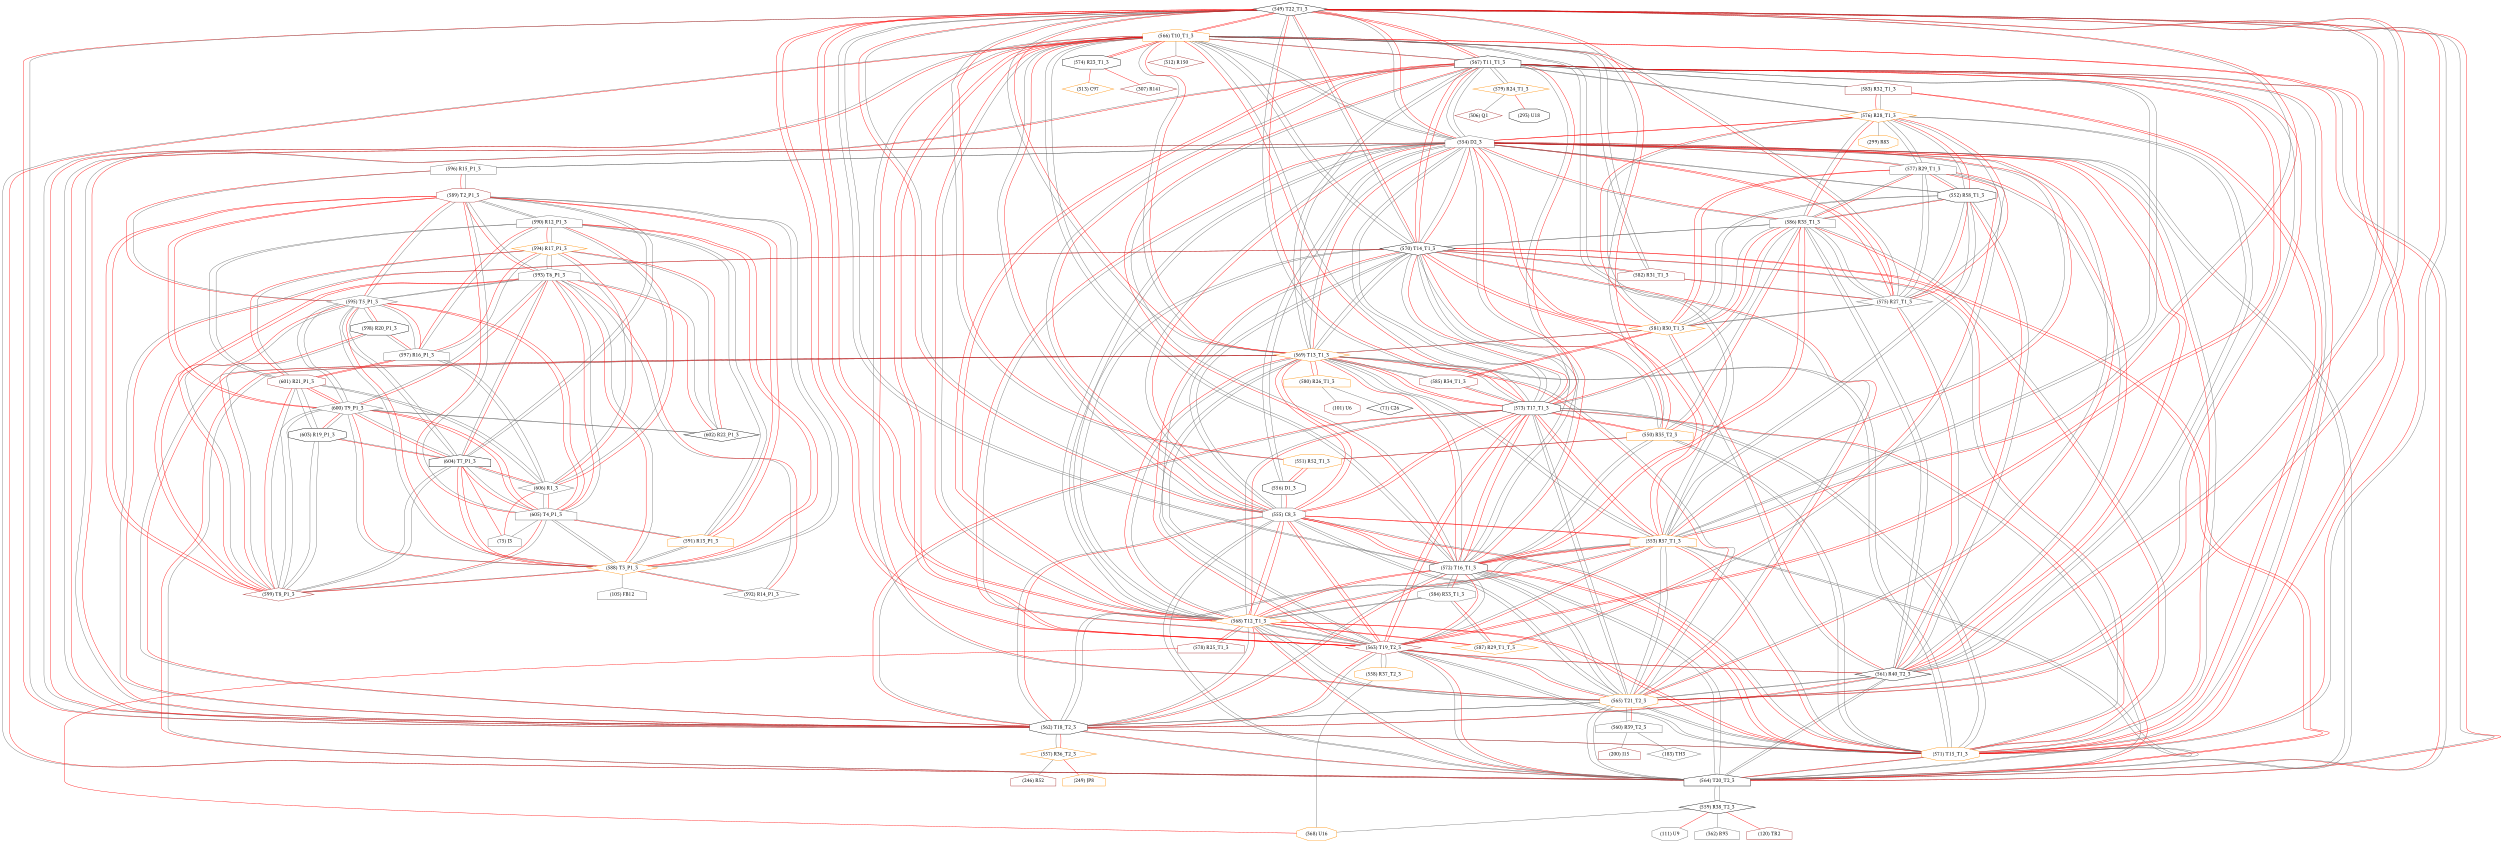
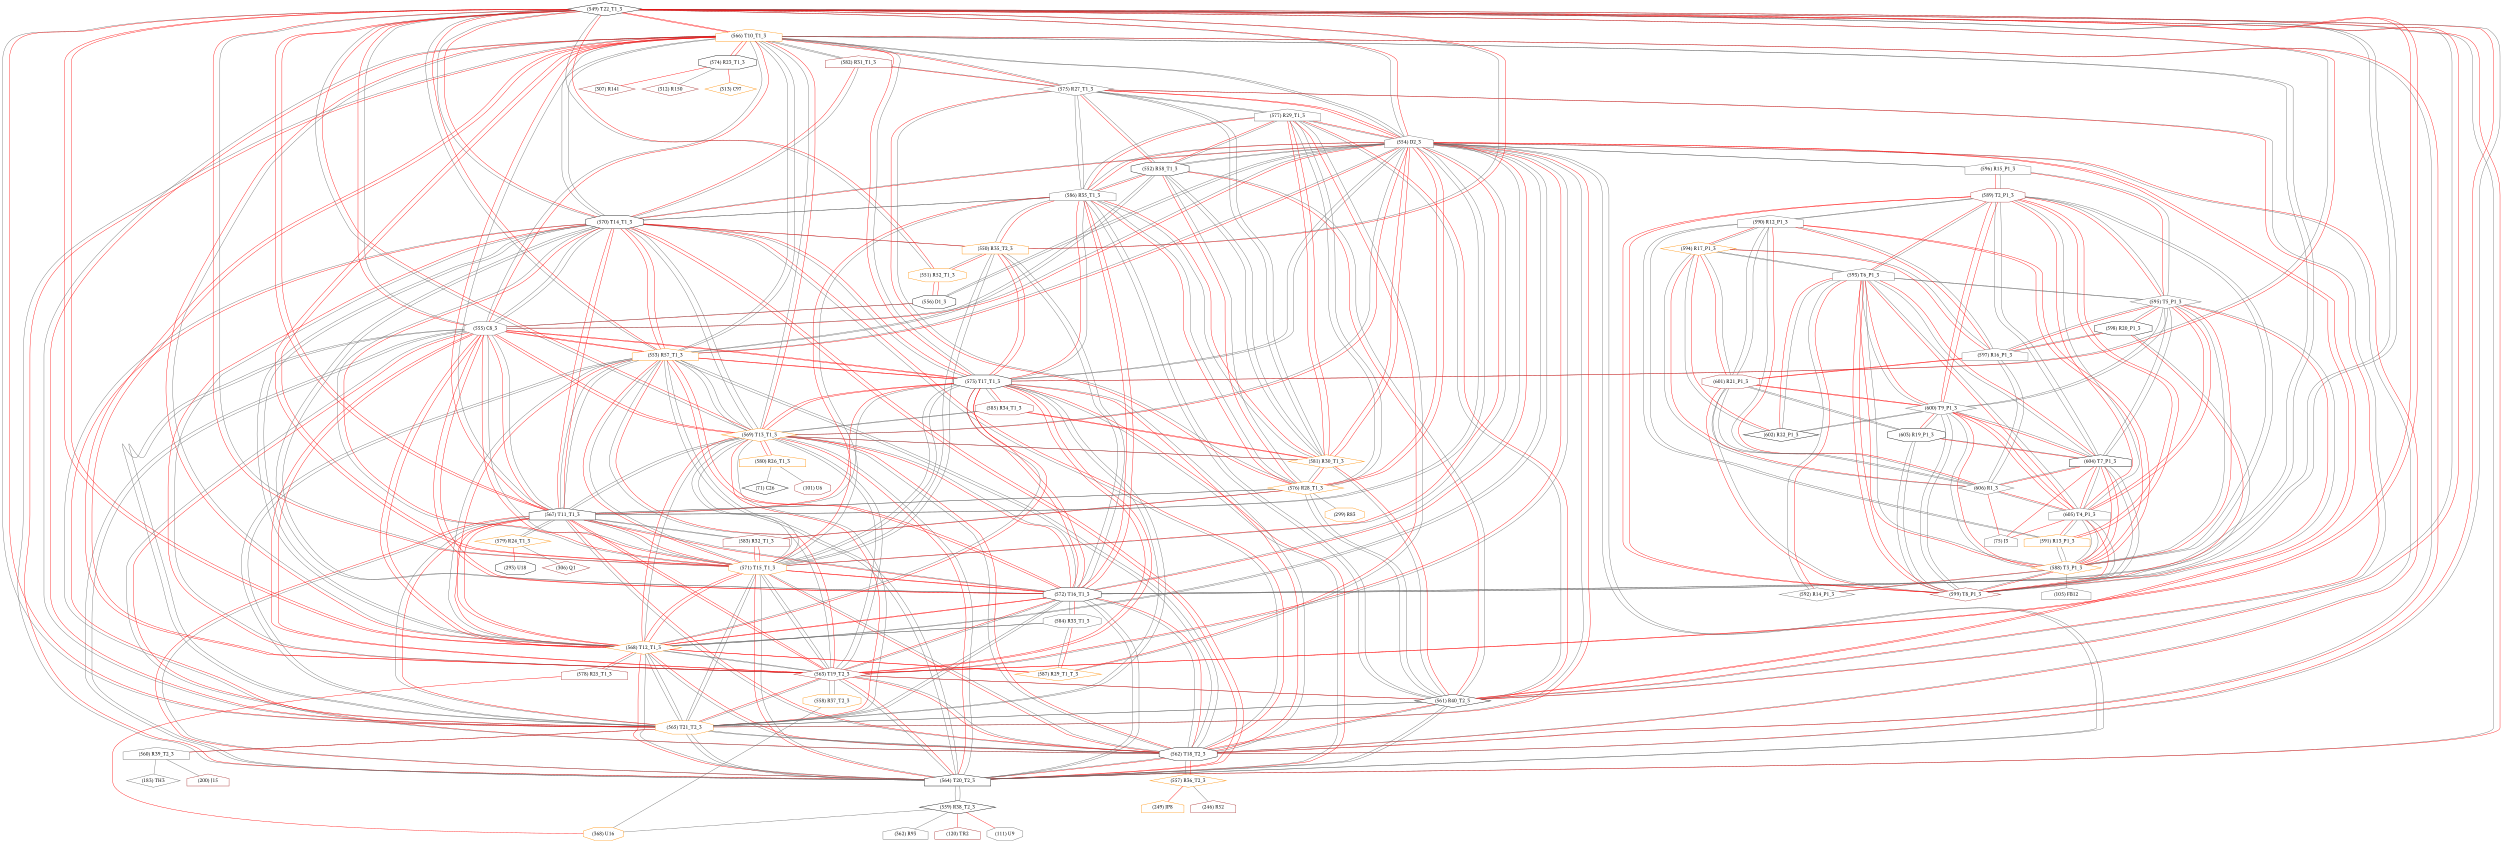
(1176, 49) -> (697, 77)
(1418, 249) -> (615, 222)
(525, 528) -> (2038, 529)
